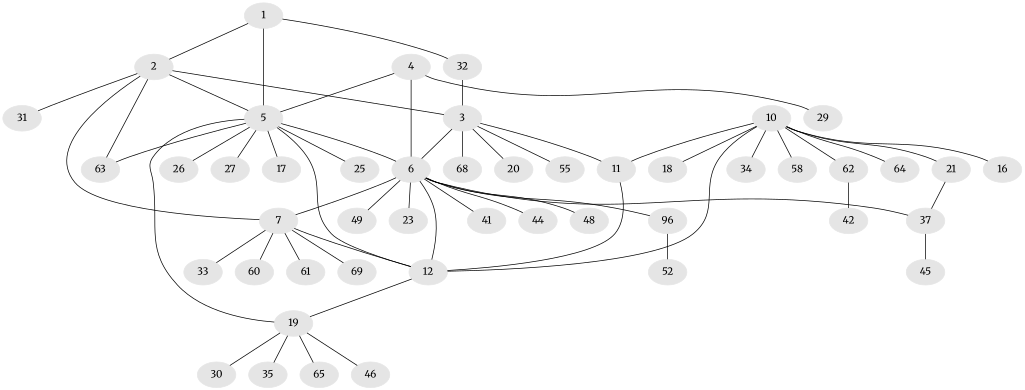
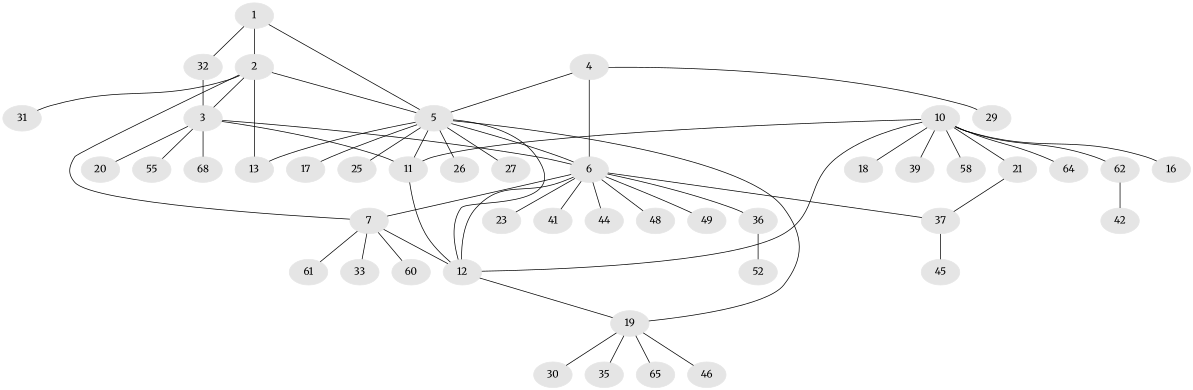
none -> (421, 145)
(100, 170) -> (254, 170)
(746, 170) -> (915, 170)
(668, 221) -> (758, 221)
(357, 272) -> none
